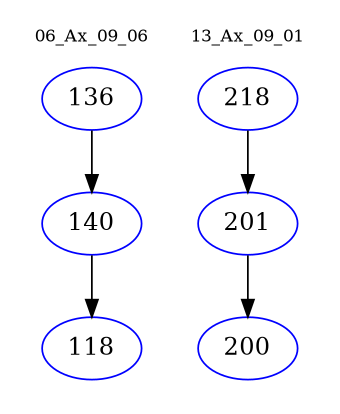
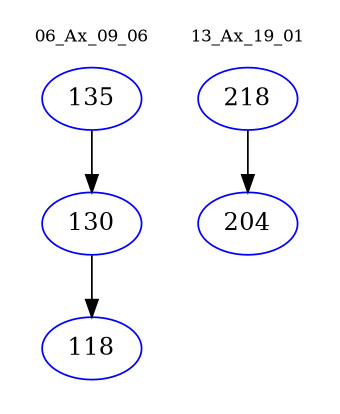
(248, 37) -> (248, 37)
(92, 99) -> (92, 99)
(92, 224) -> (92, 224)
(248, 224) -> (248, 224)
(248, 348) -> none
